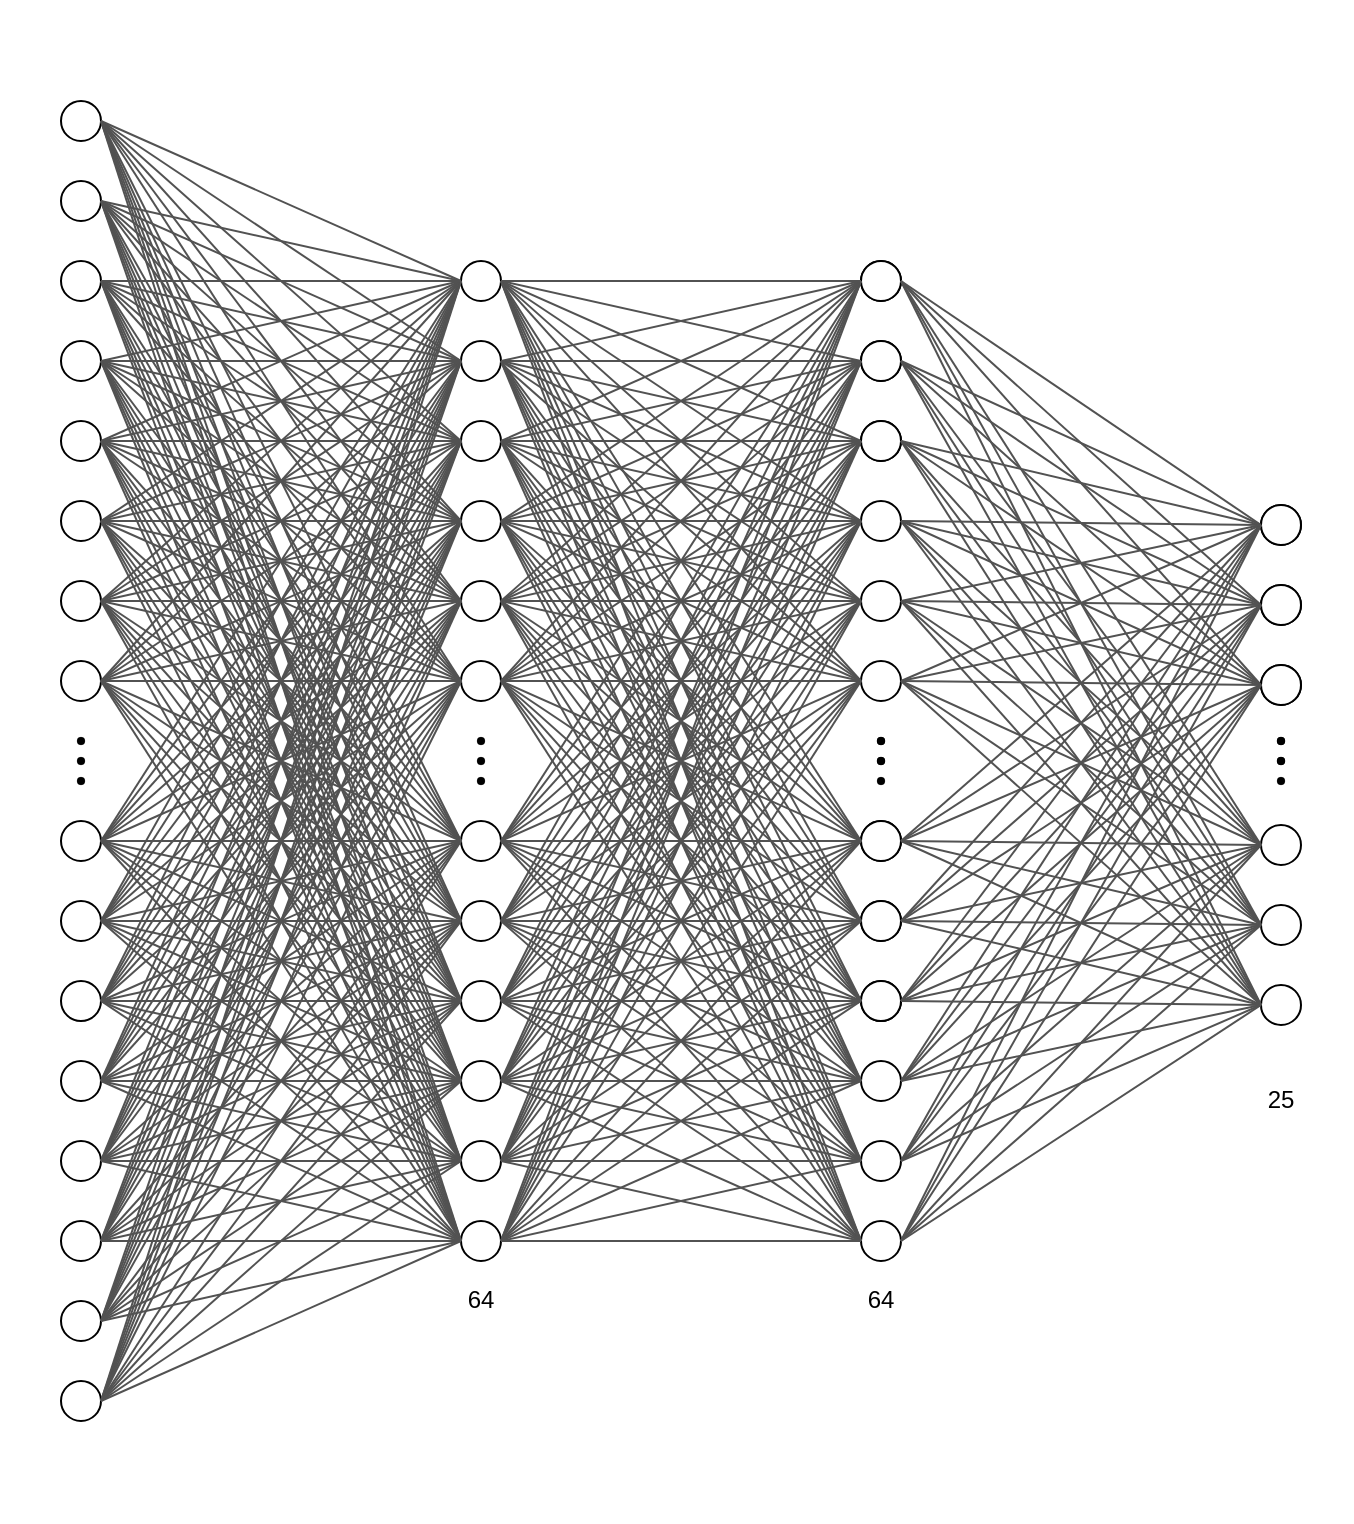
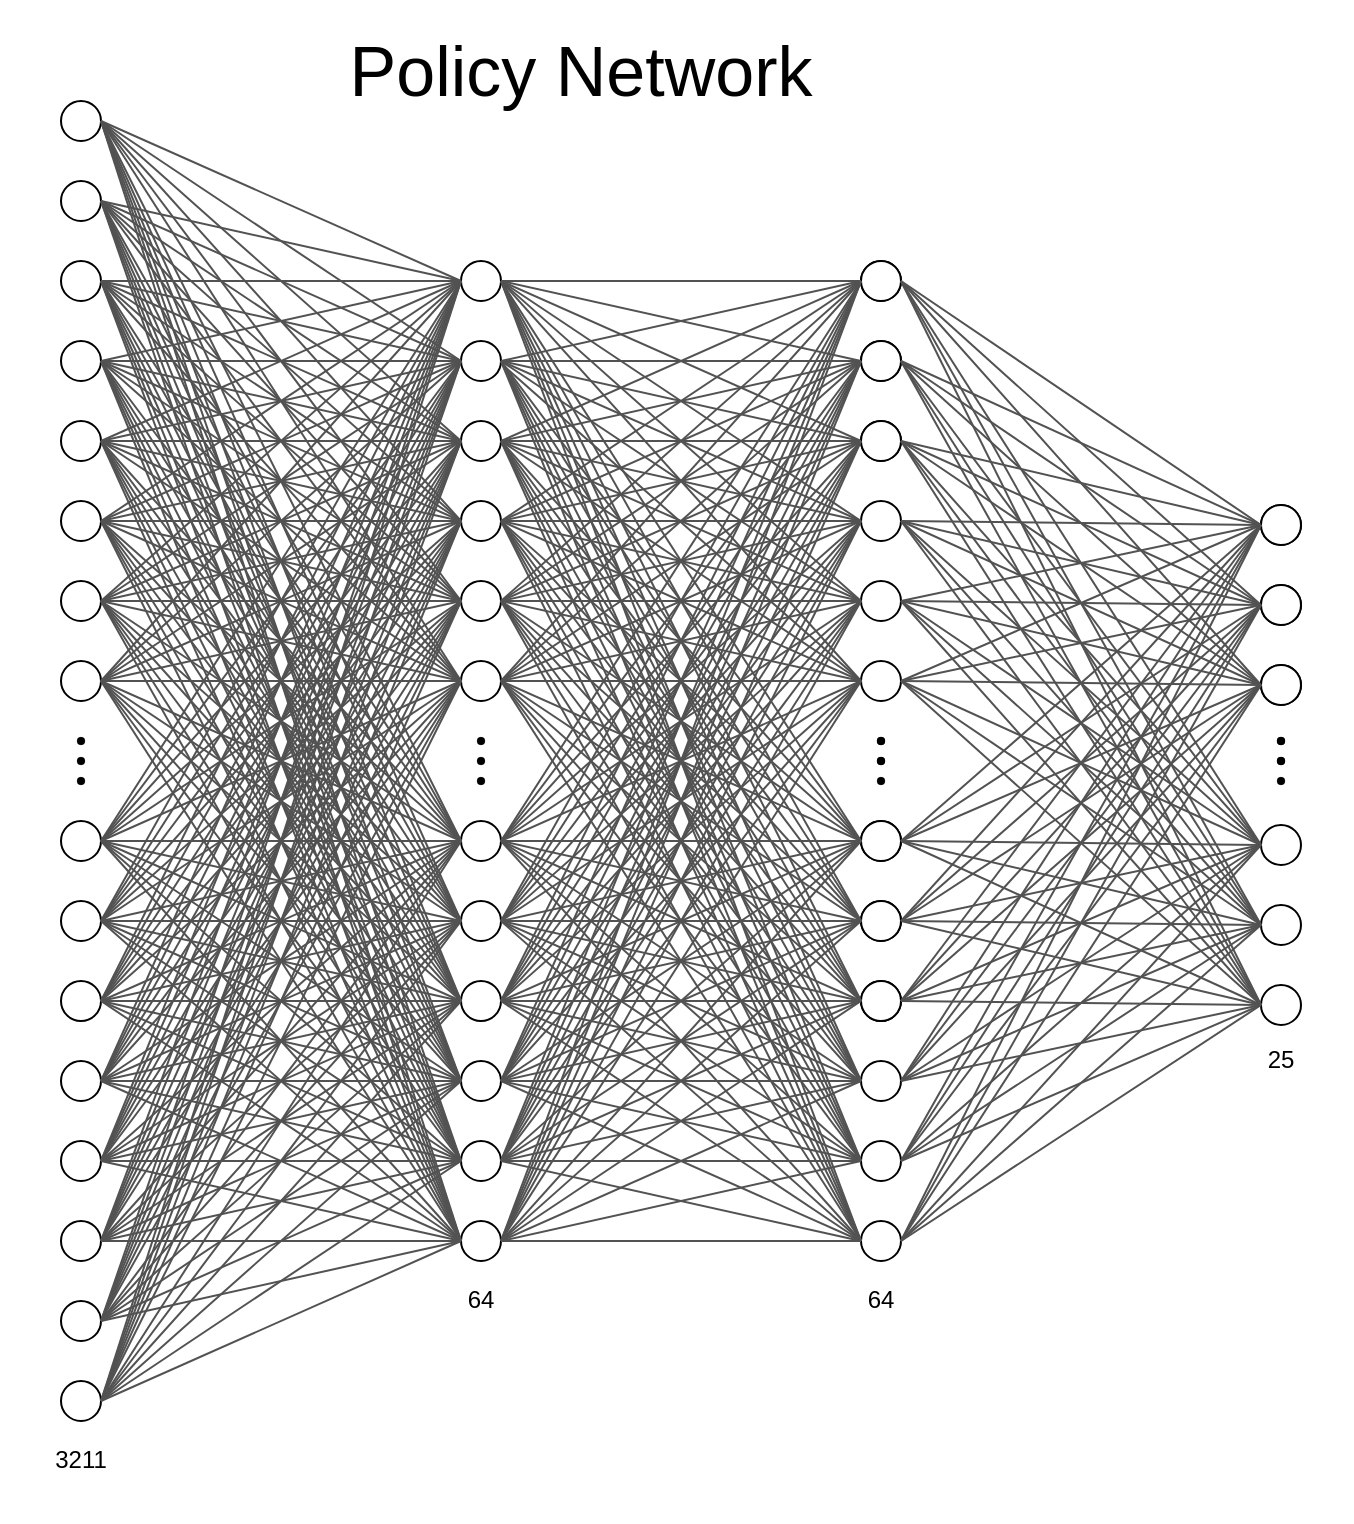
none -> (581, 71)
(1281, 1101) -> (1281, 1061)
none -> (81, 1461)
